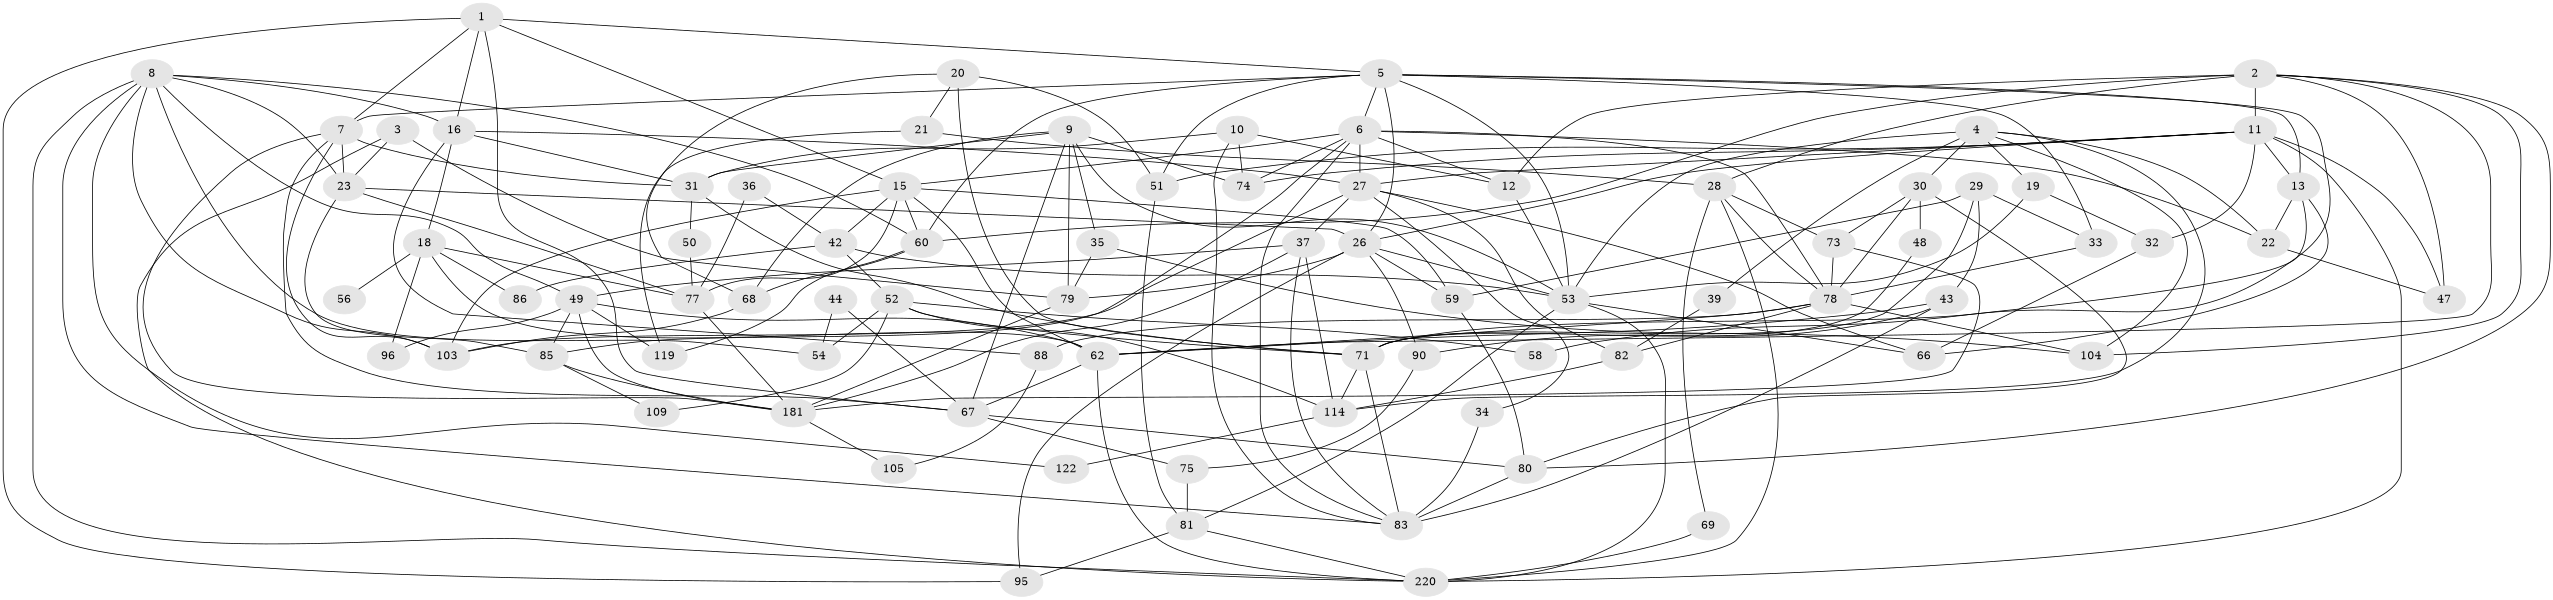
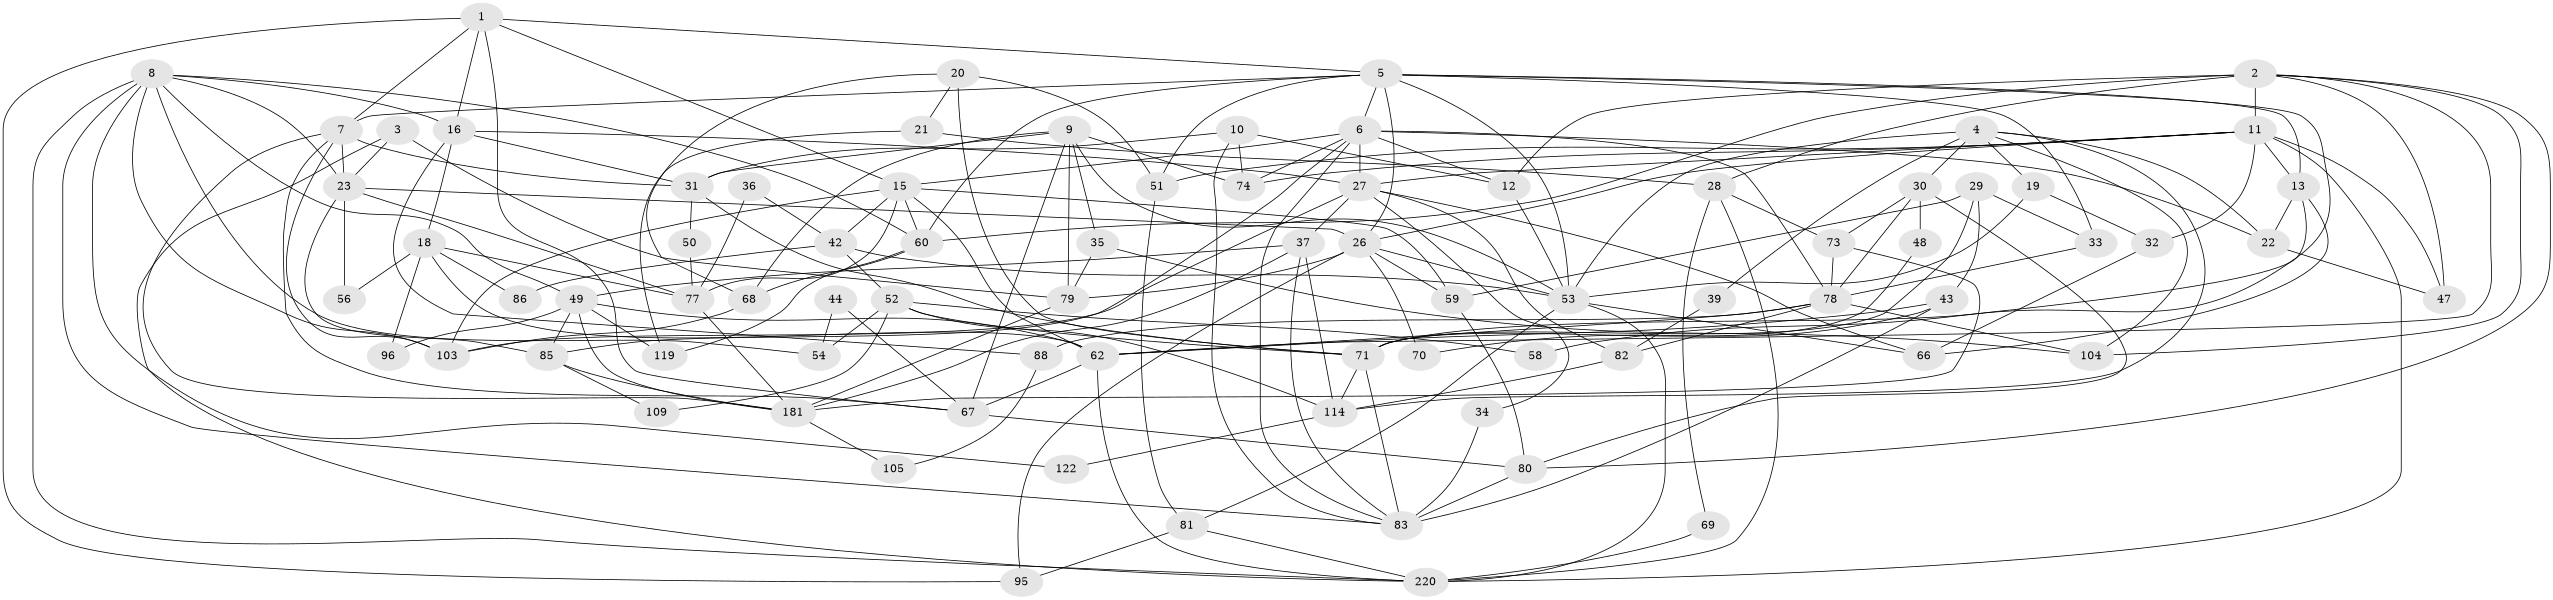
none -> (344, 243)
(1769, 247) -> none
(1420, 356) -> (1420, 356)
(1187, 469) -> none
